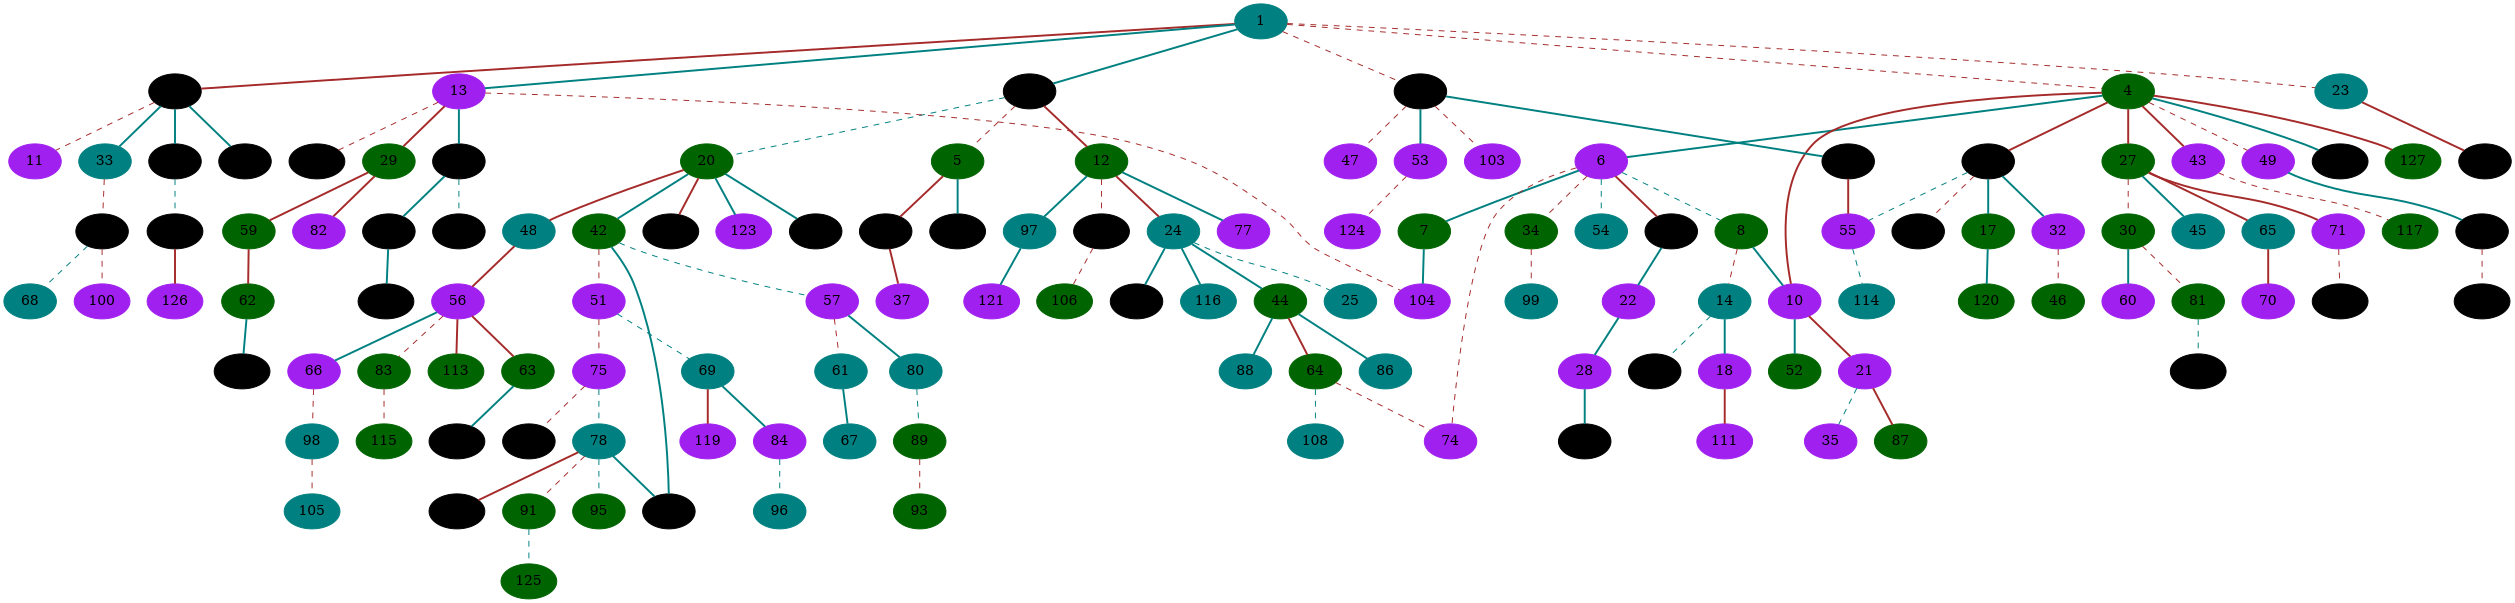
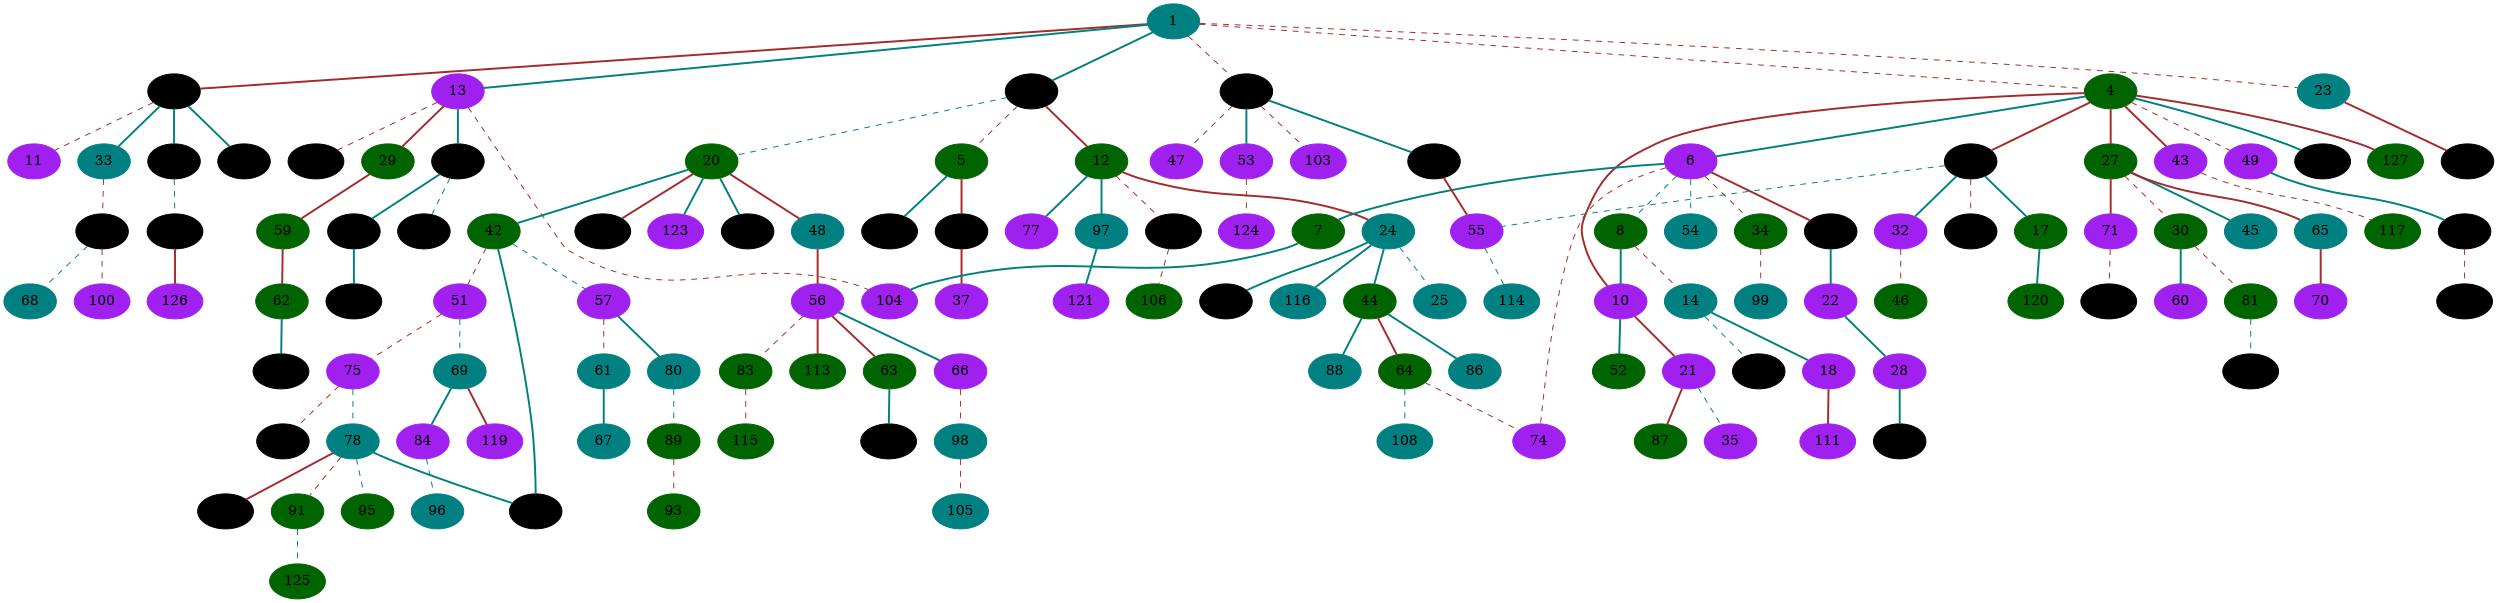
(319, 231) -> none
